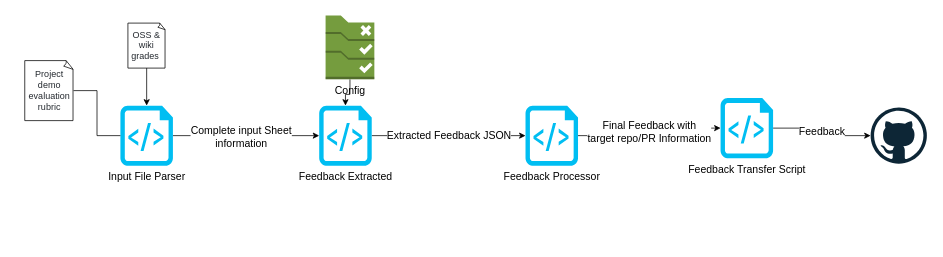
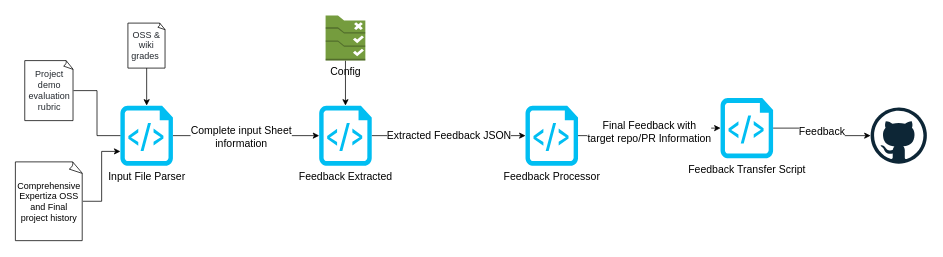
(350, 47) -> (345, 38)
none -> (102, 179)
none -> (49, 201)
